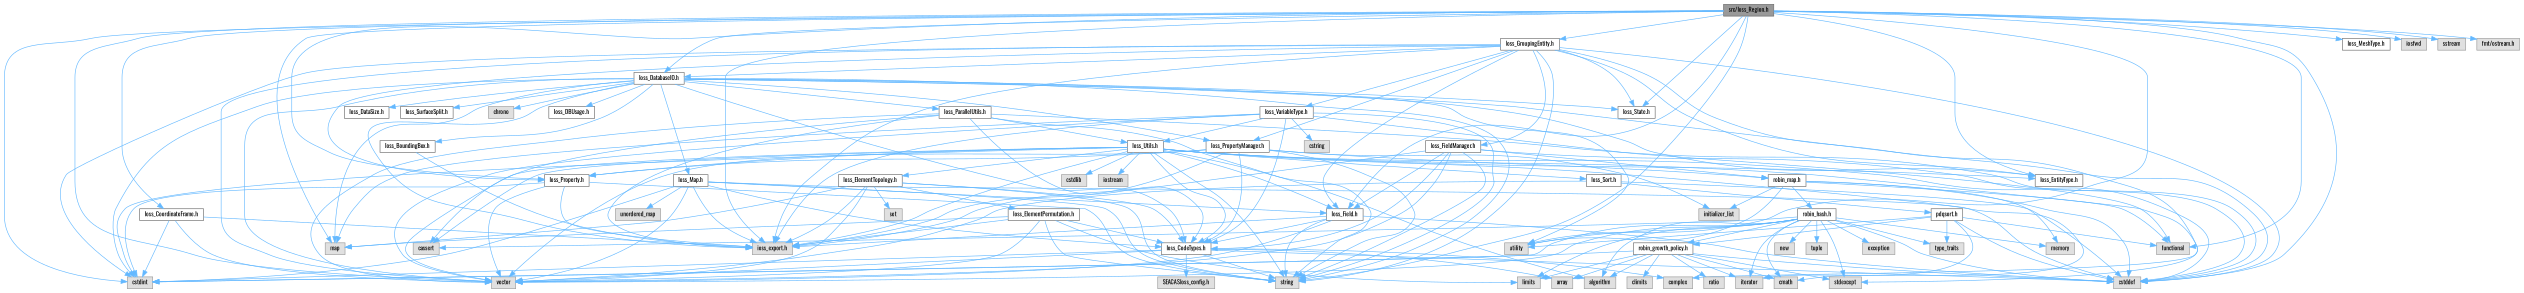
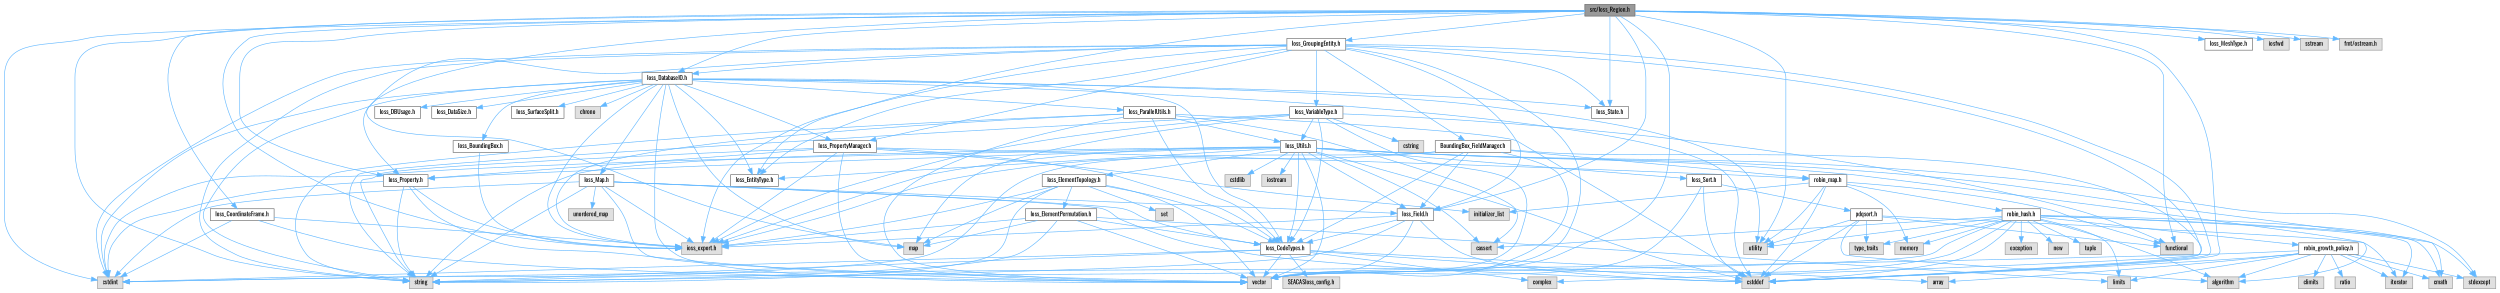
(1453, 146) -> (1473, 146)
(1821, 230) -> (2002, 268)
